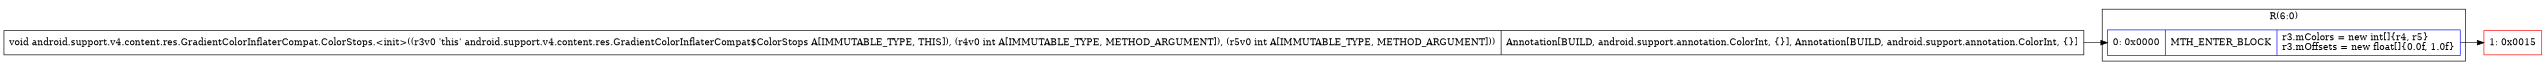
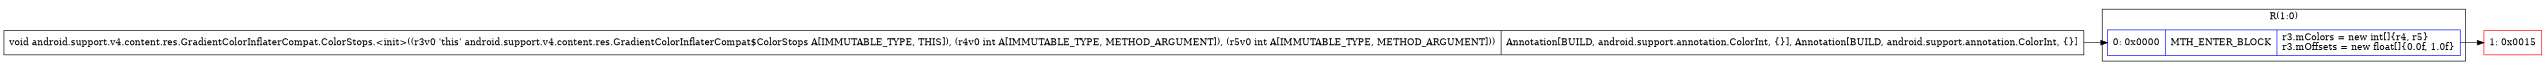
(2284, 17) -> (2284, 17)
